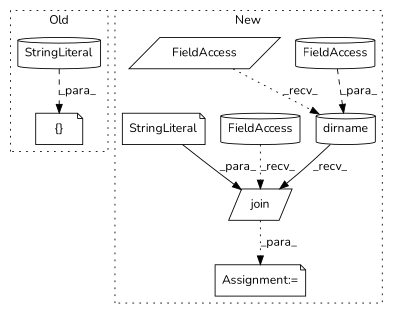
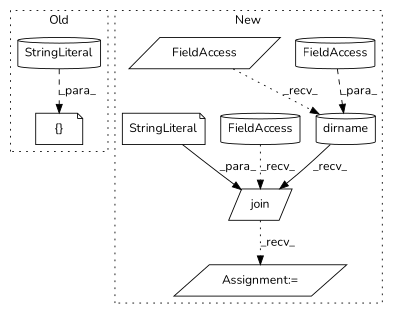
(279, 243) -> (278, 243)
(260, 280) -> (260, 280)
